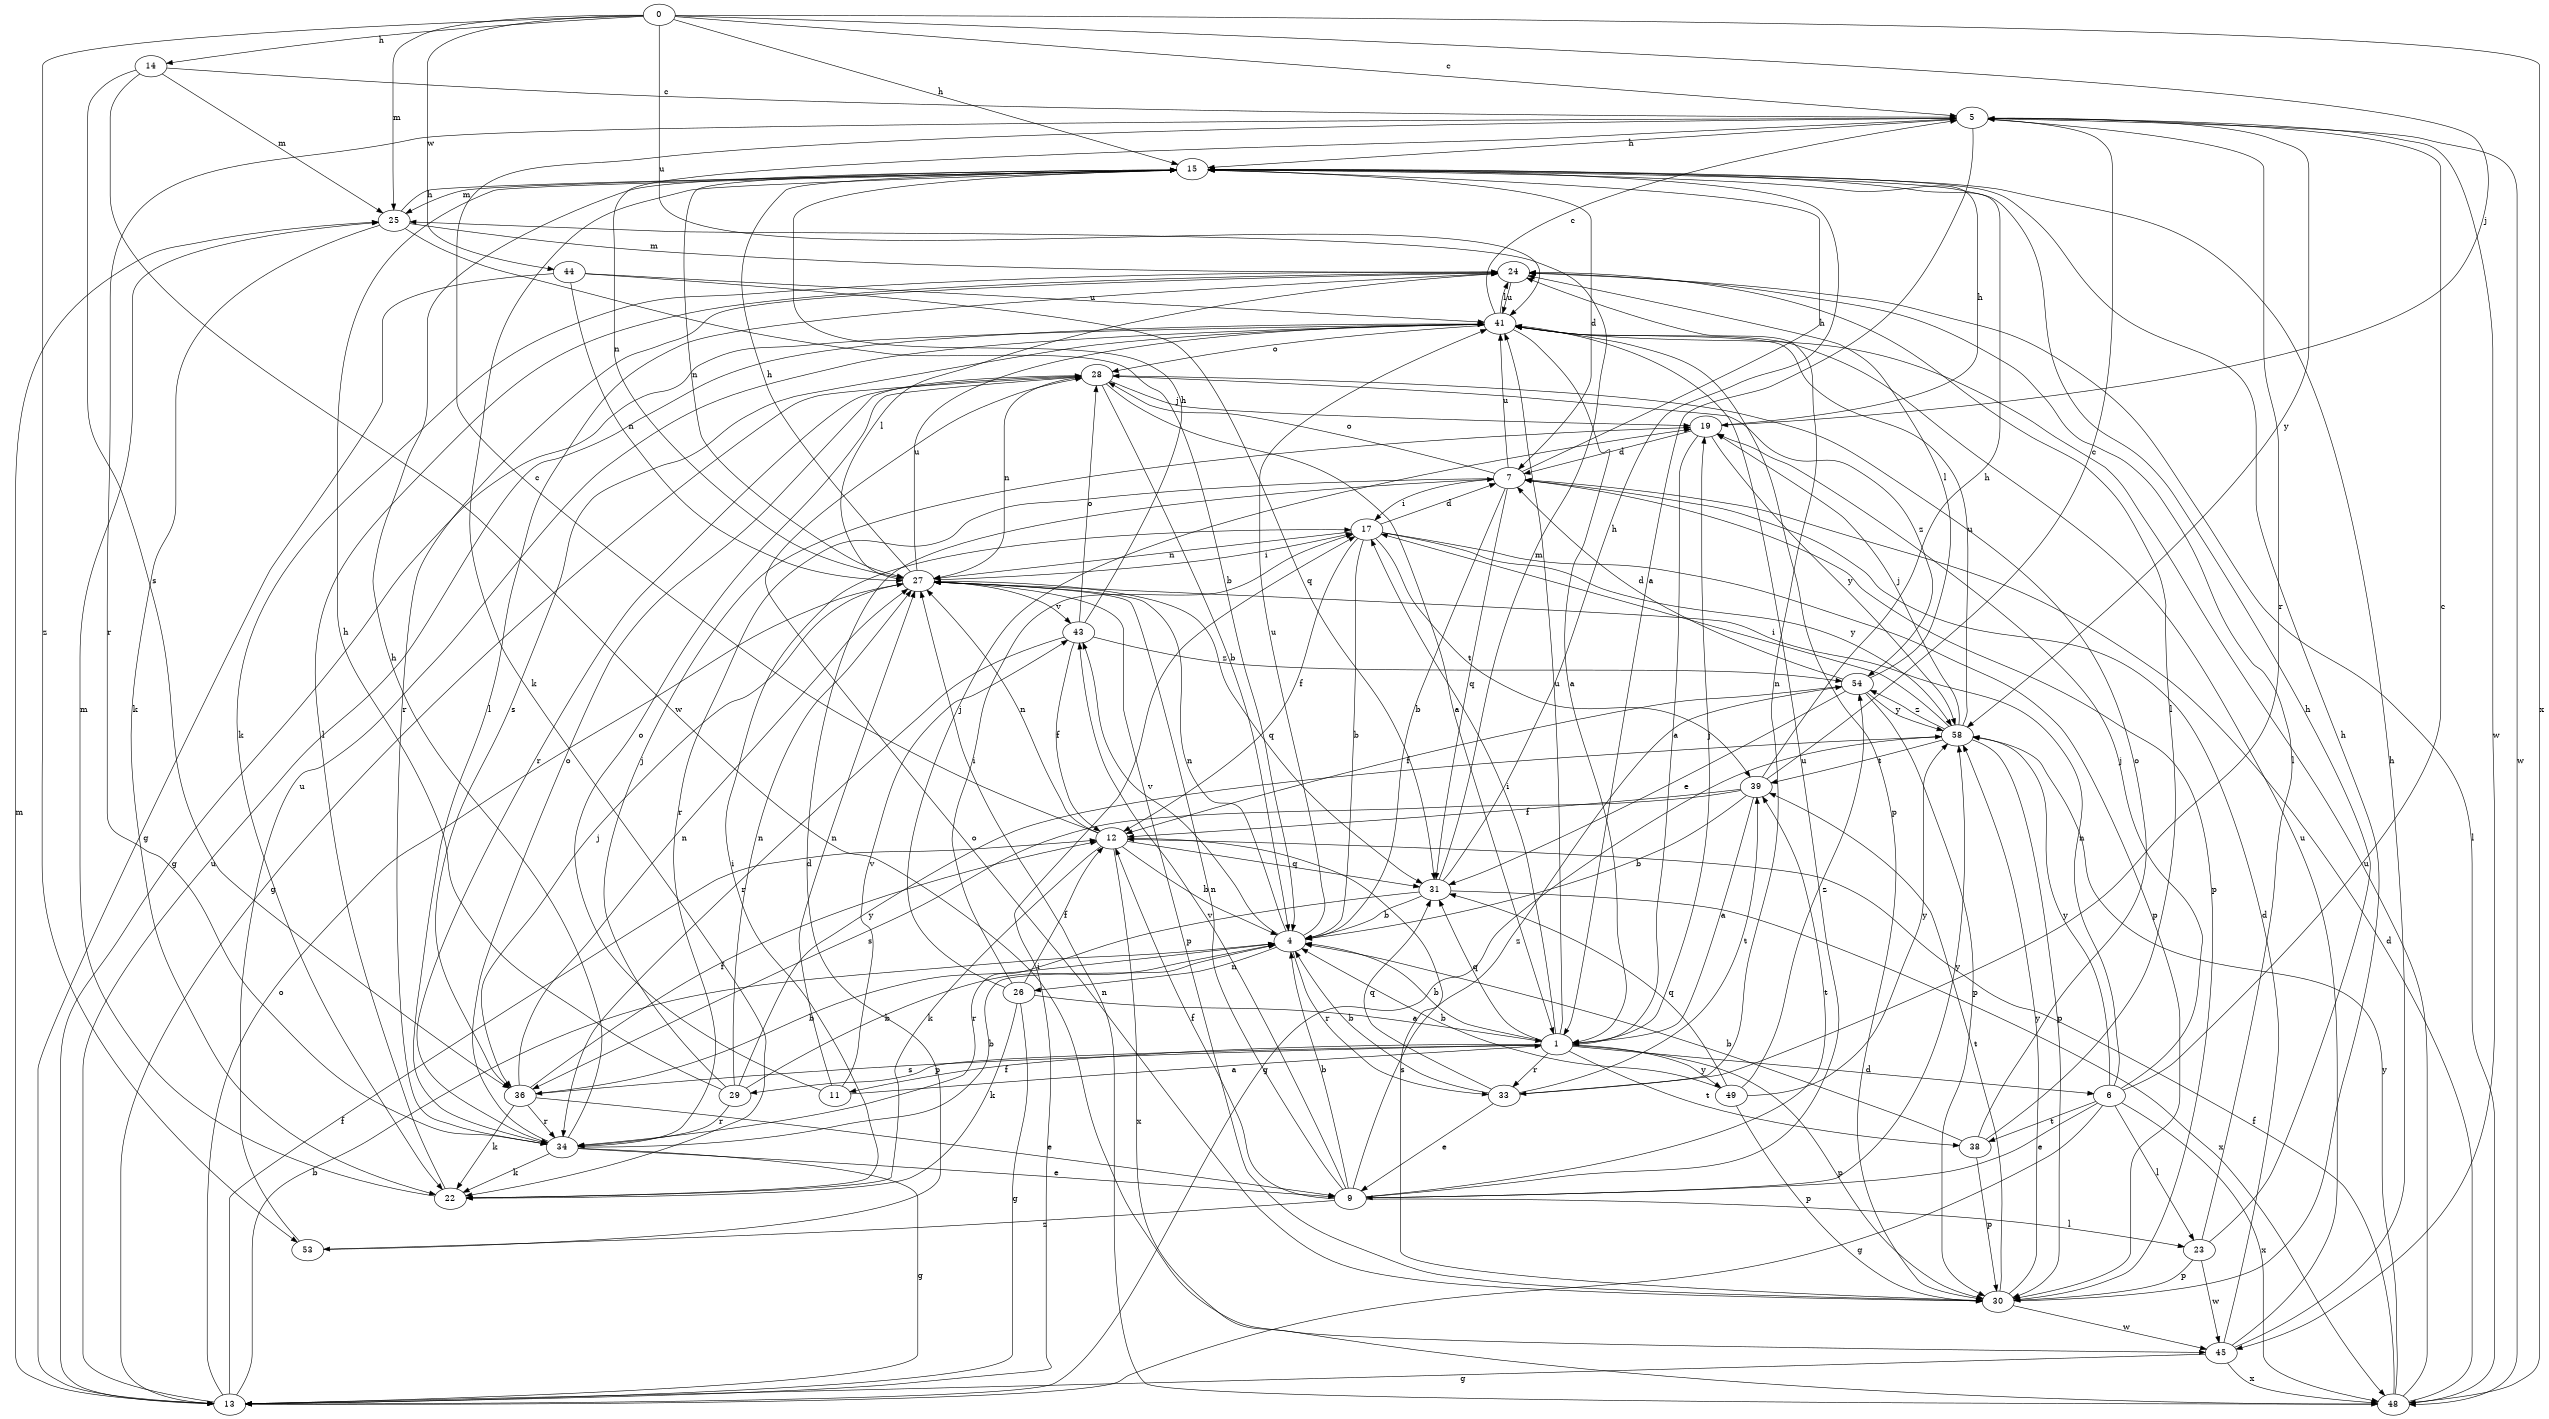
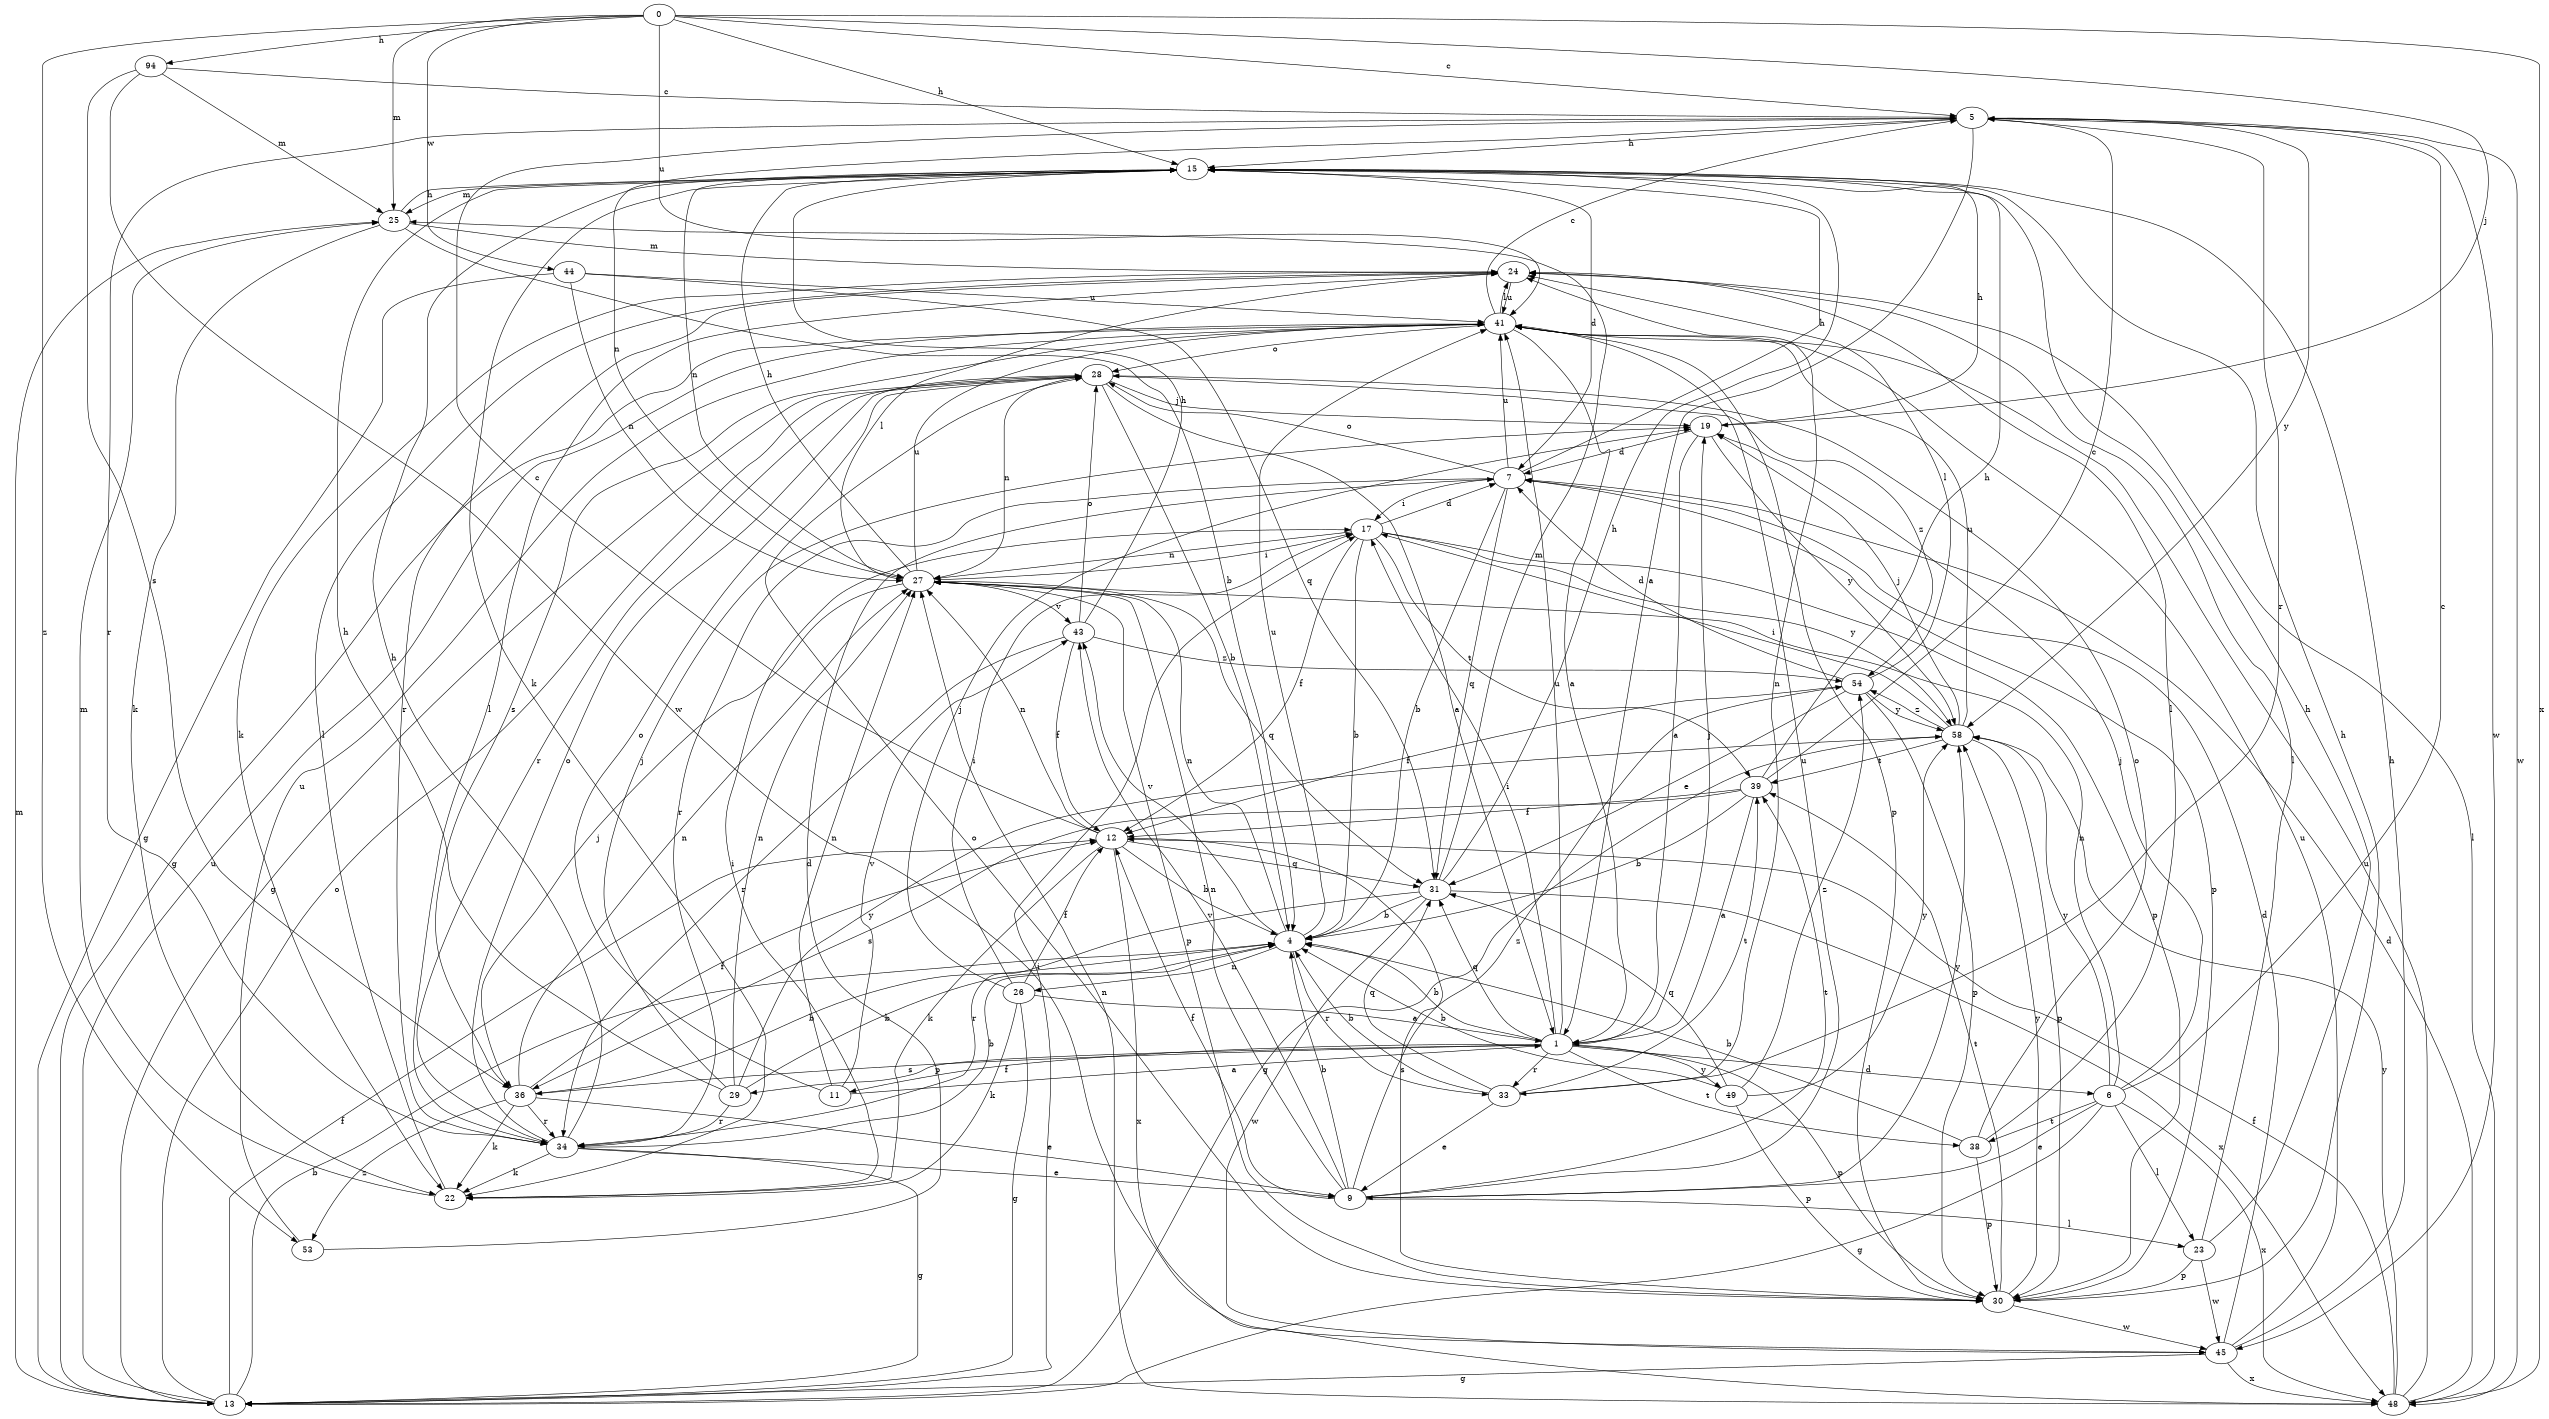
(151, 66) -> (151, 66)
(385, 868) -> (462, 766)
(832, 1232) -> (394, 1146)
none -> (1402, 1334)
